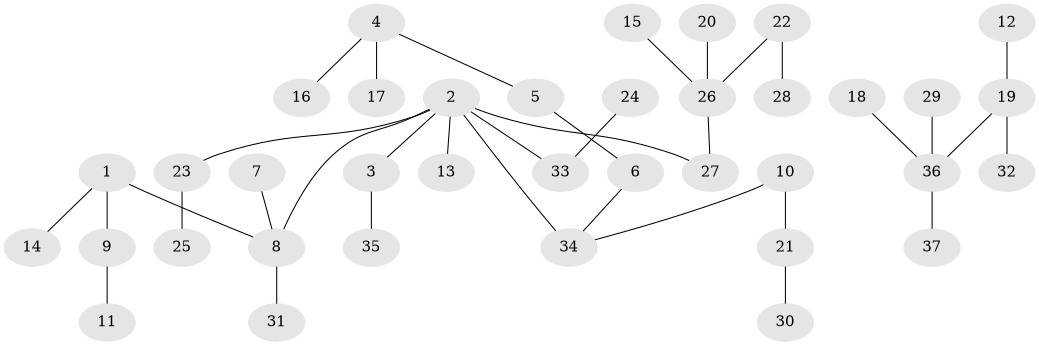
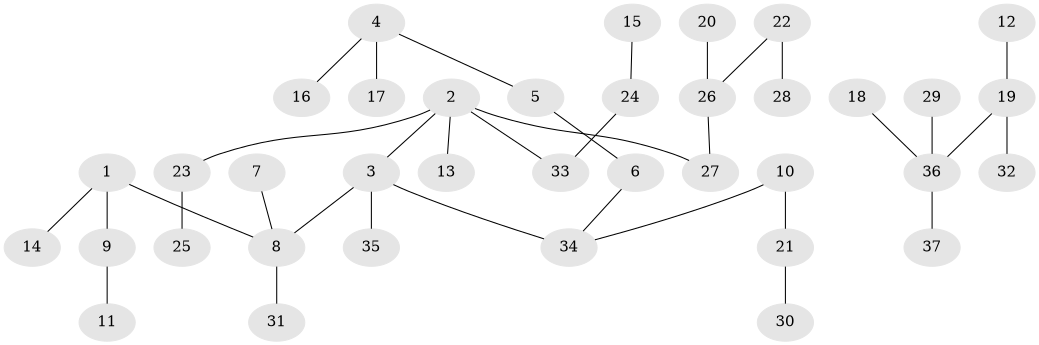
(670, 60) -> (631, 60)
(340, 149) -> (324, 210)
(509, 173) -> (468, 214)
